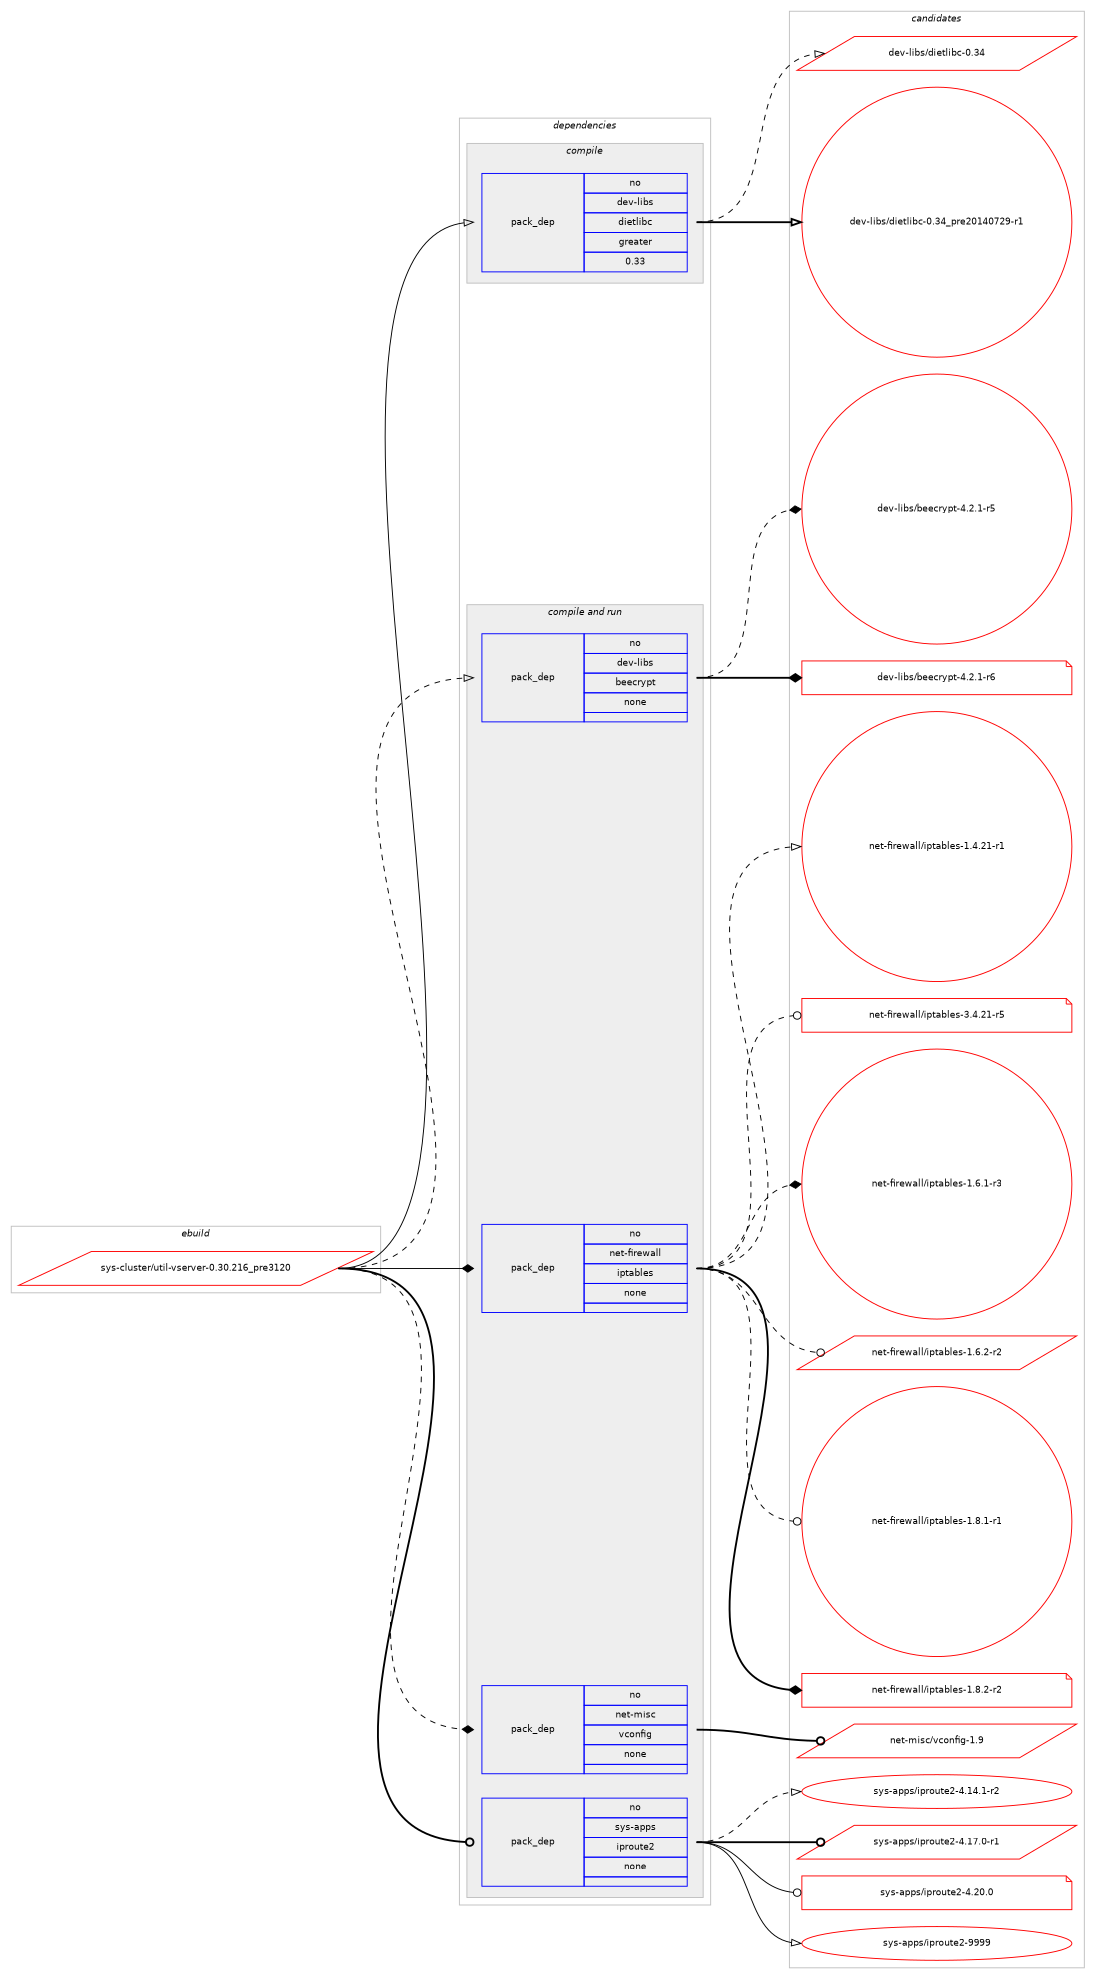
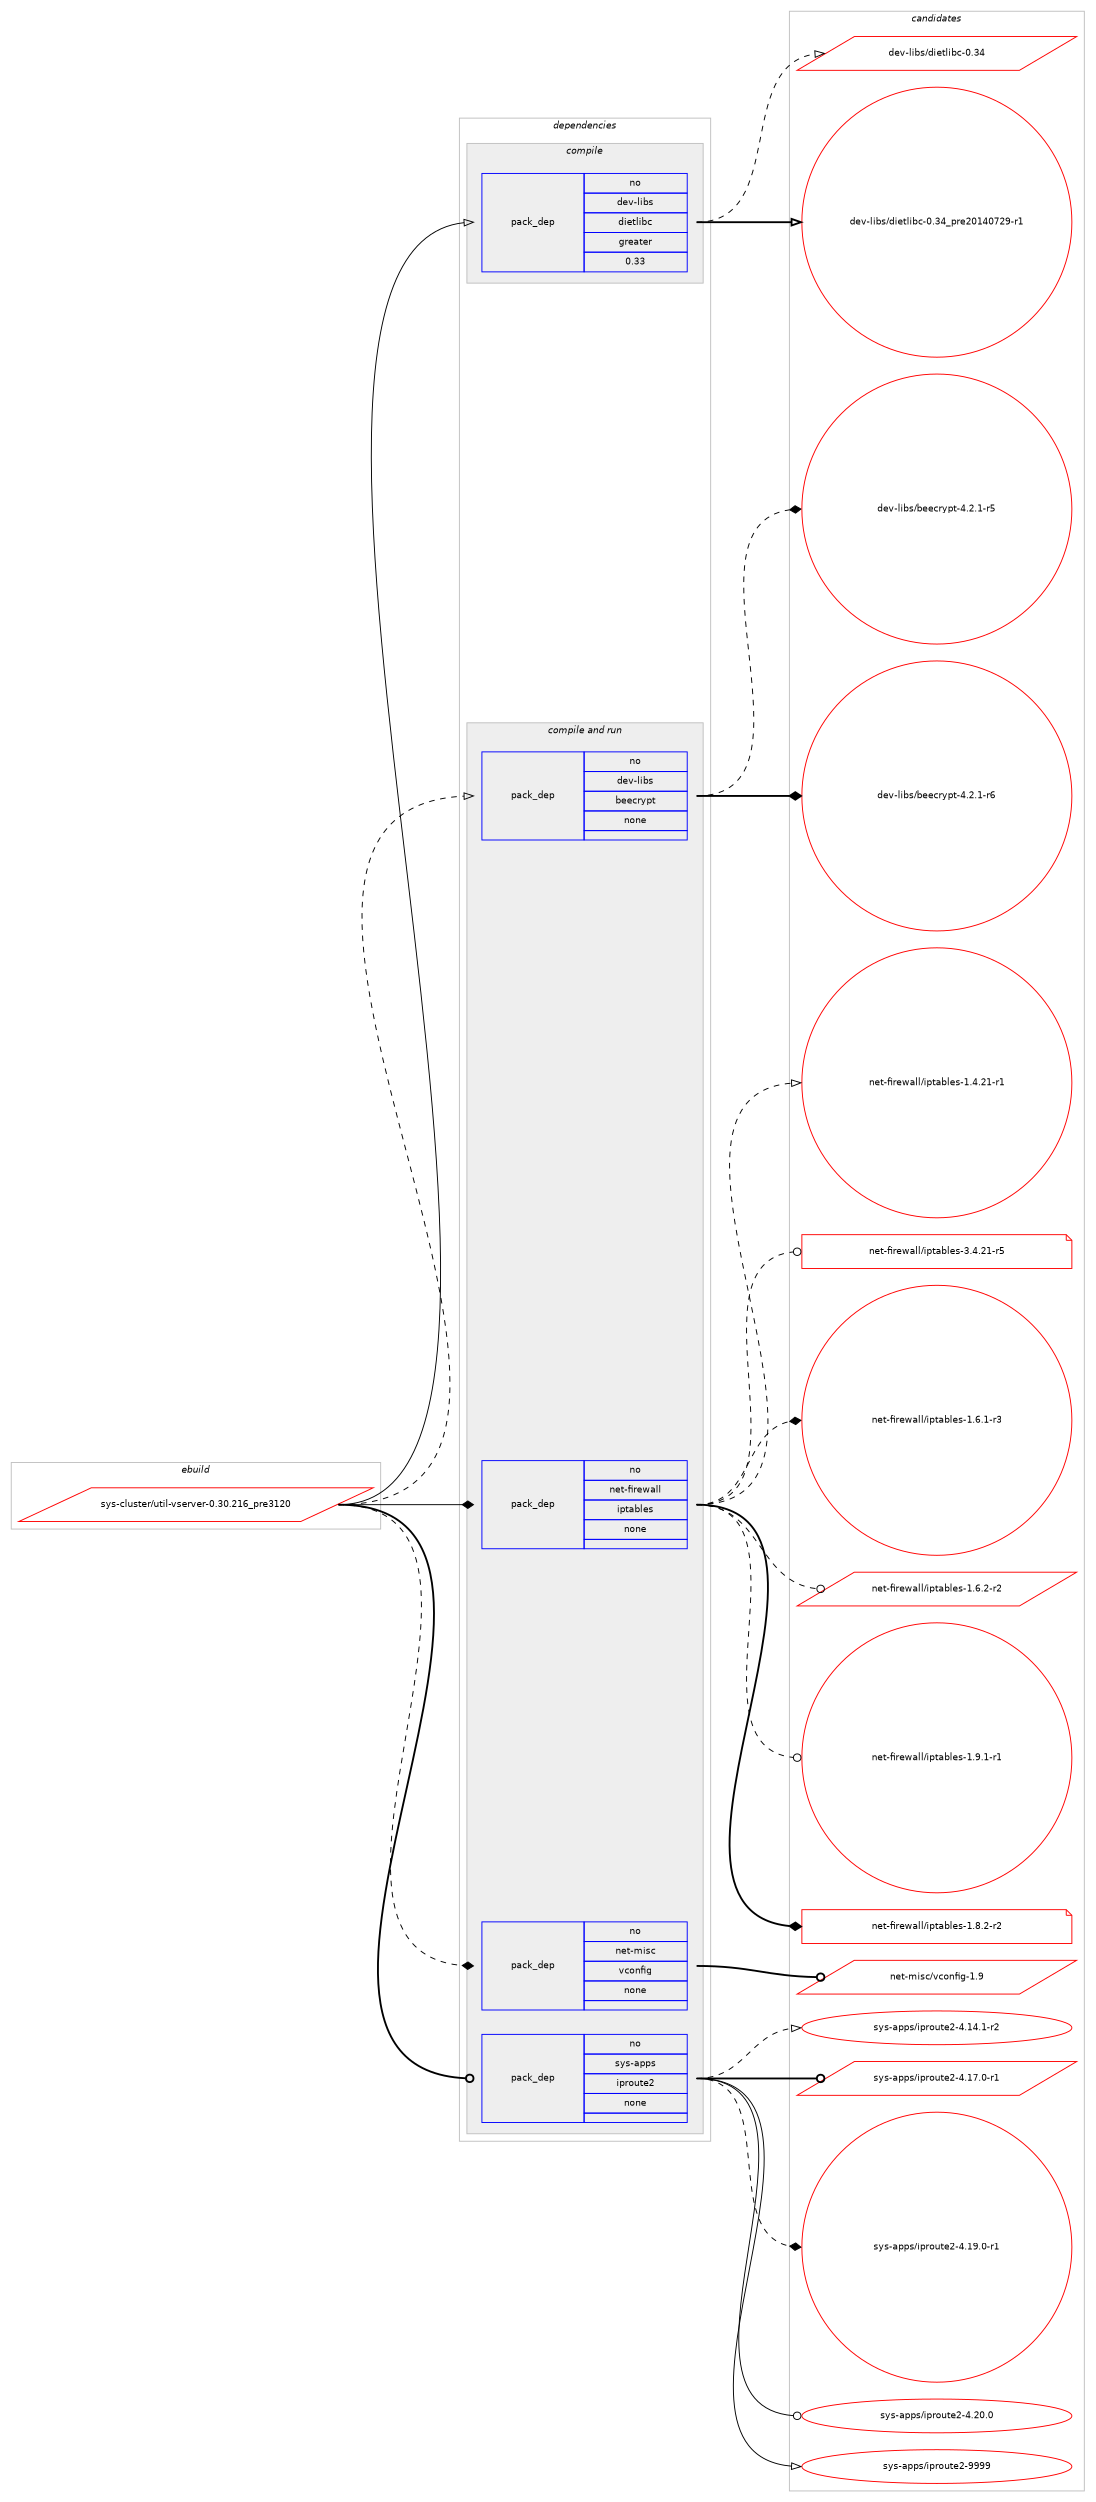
(937, 678) -> (937, 796)
(937, 1522) -> (937, 1758)
(937, 1893) -> (937, 2416)
none -> (937, 2247)
